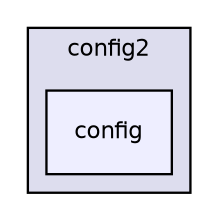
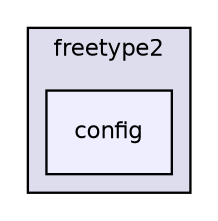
(109, 50) -> (109, 50)
